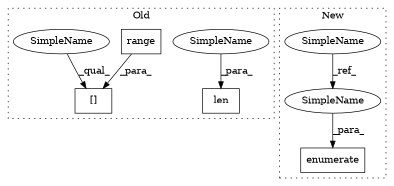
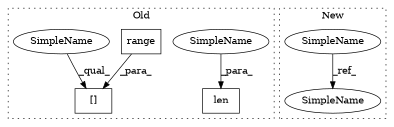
(333, 160) -> none
